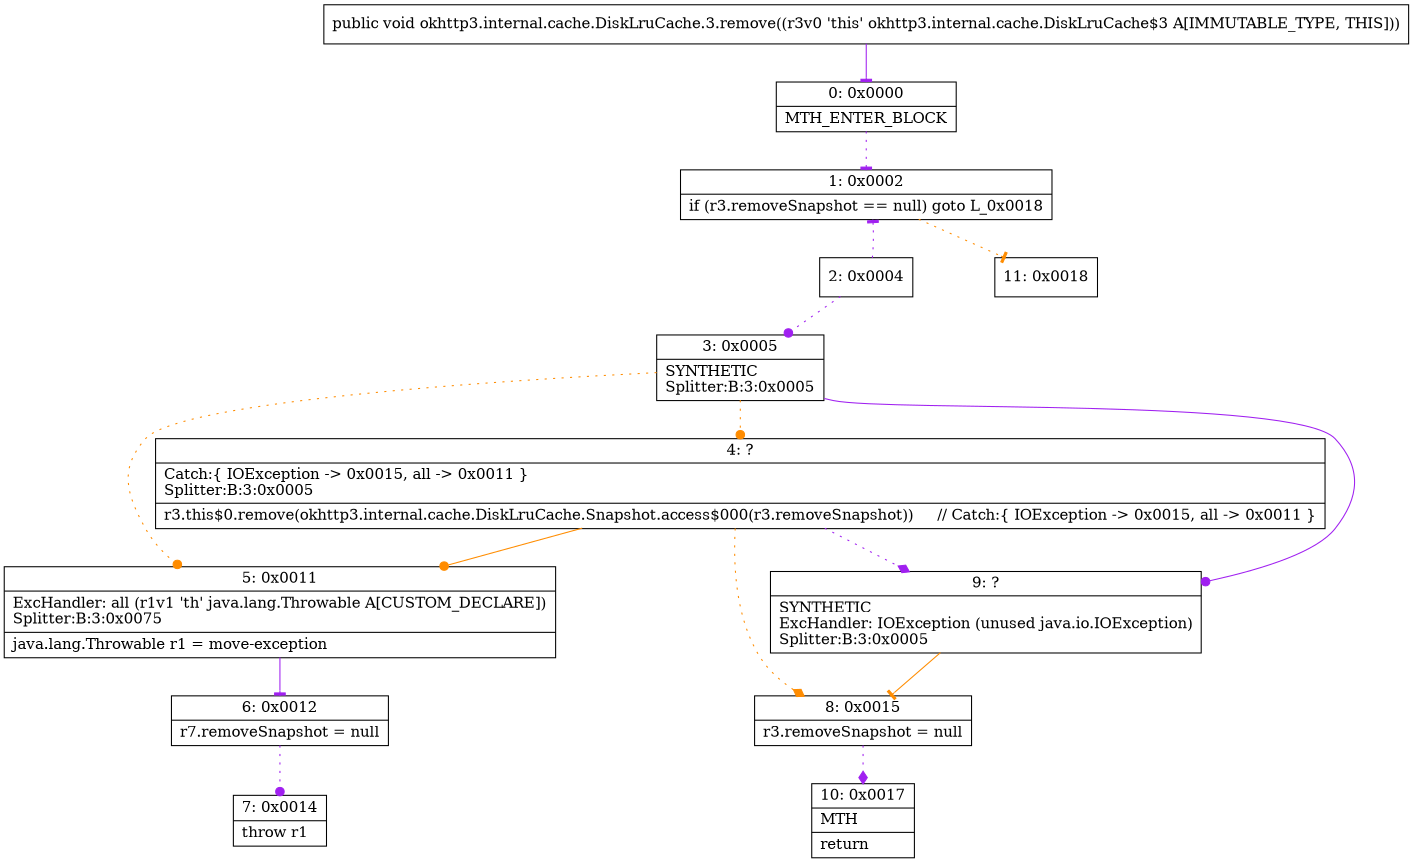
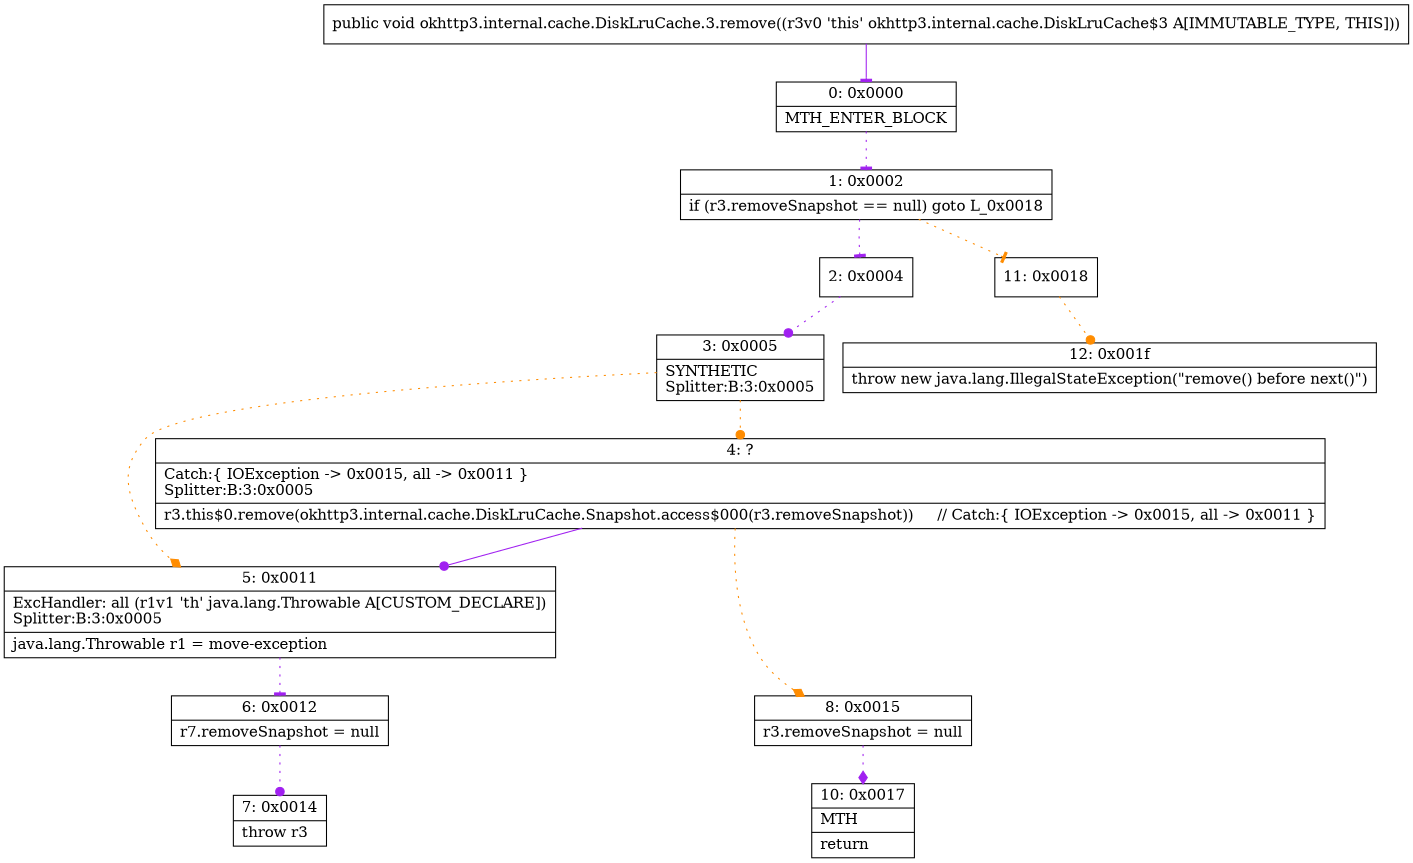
(873, 241) -> (859, 236)
none -> (1110, 368)
(330, 398) -> (330, 398)
(515, 547) -> (515, 547)
(986, 612) -> none
(88, 619) -> (88, 619)
(280, 674) -> (280, 674)
(275, 833) -> (275, 833)
